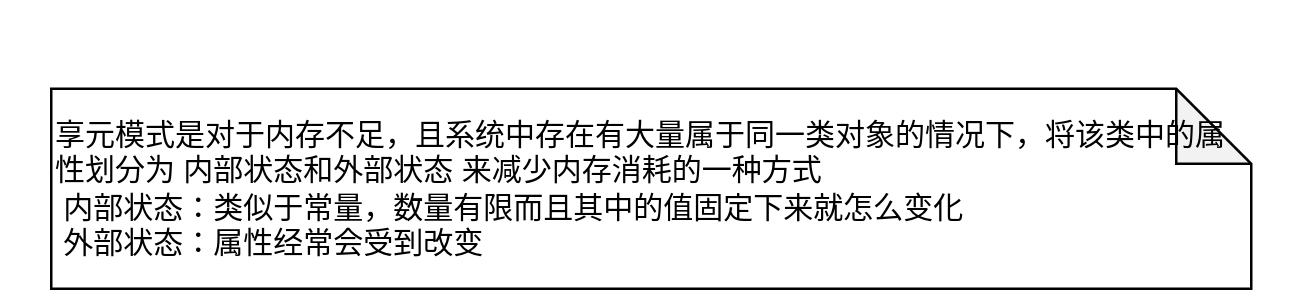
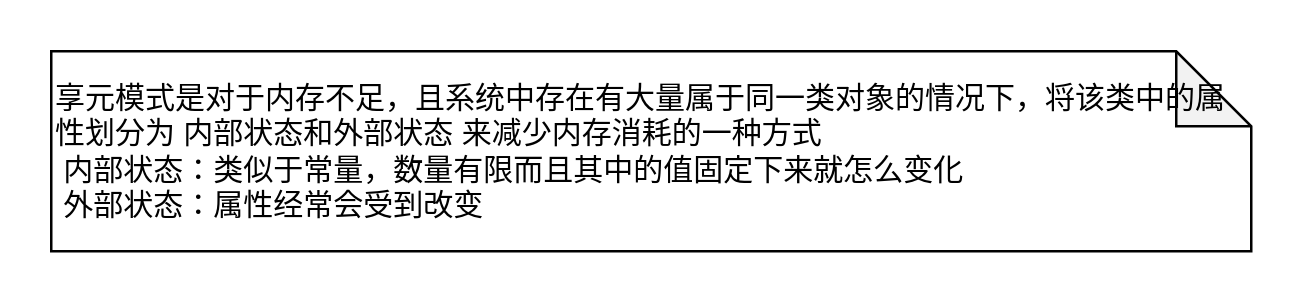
(651, 189) -> (651, 151)
